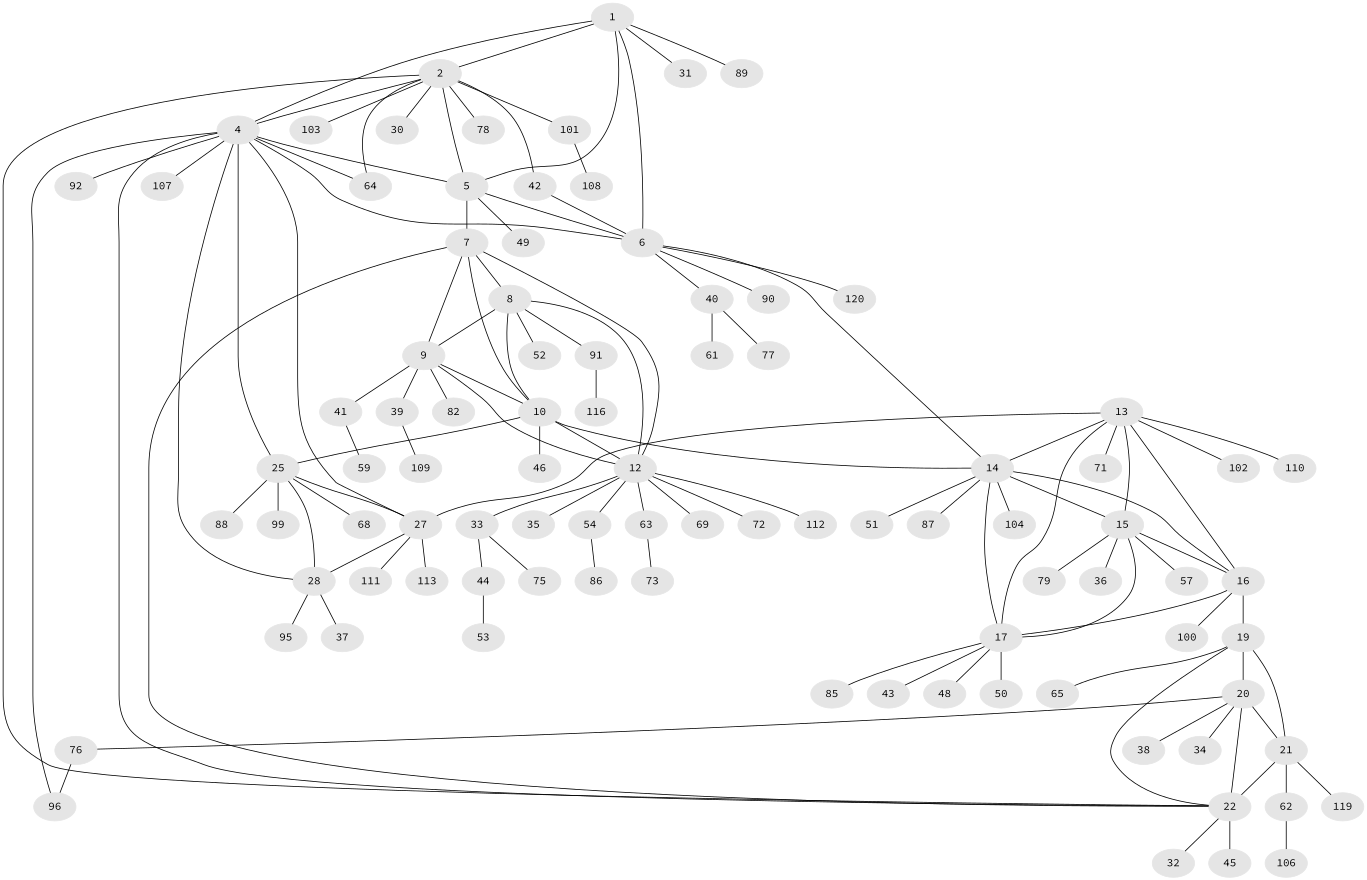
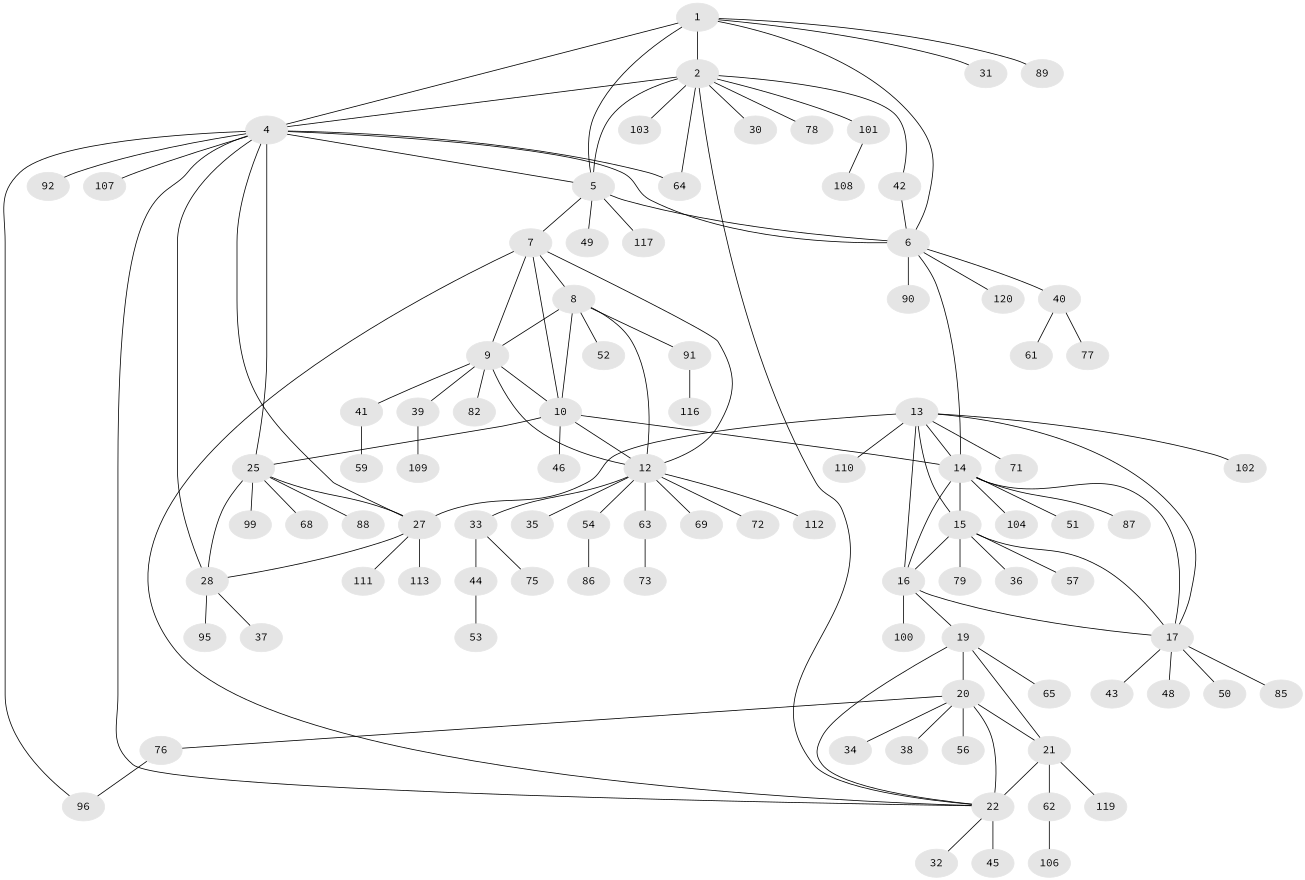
none -> (644, 243)
none -> (963, 750)
